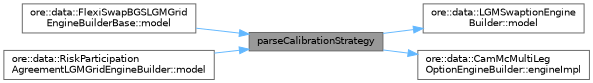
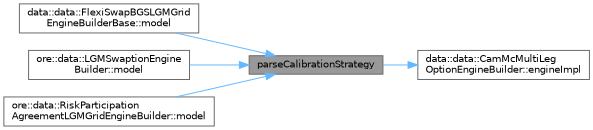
(109, 18) -> (109, 18)
(398, 32) -> (214, 65)
(504, 65) -> (504, 65)
